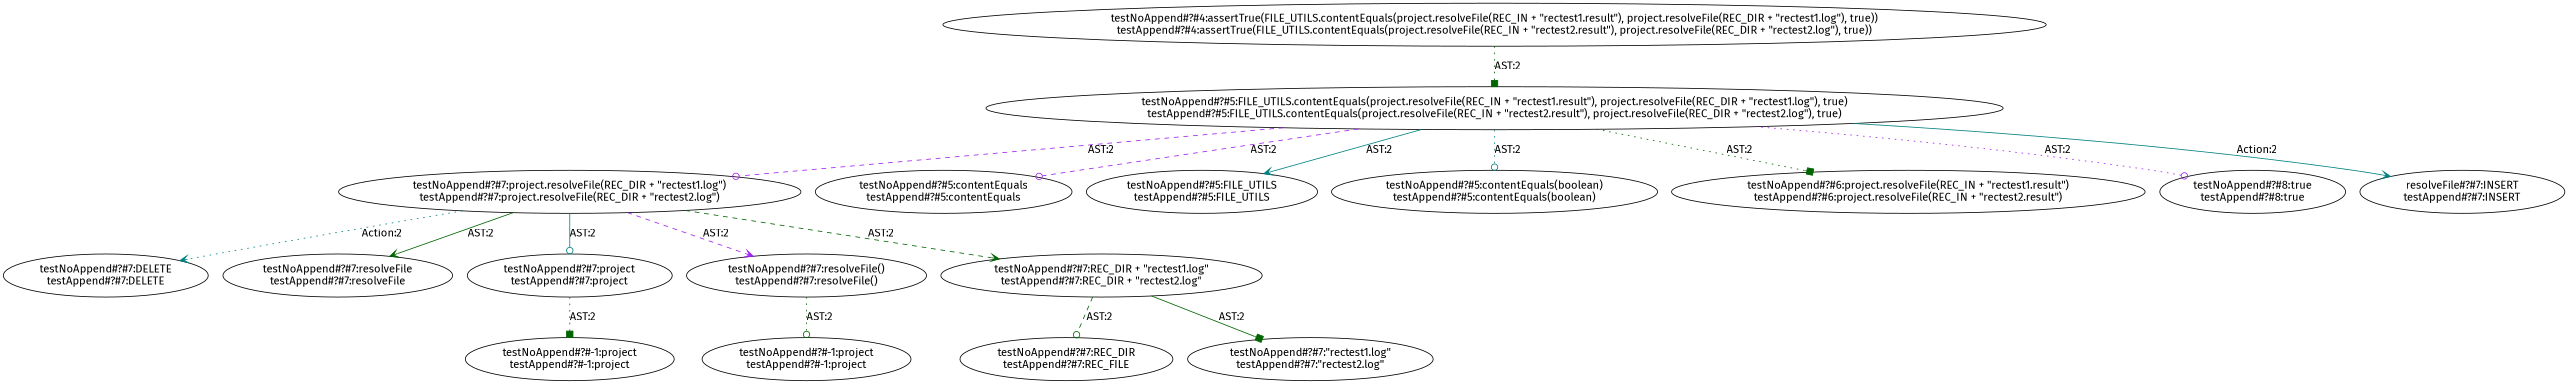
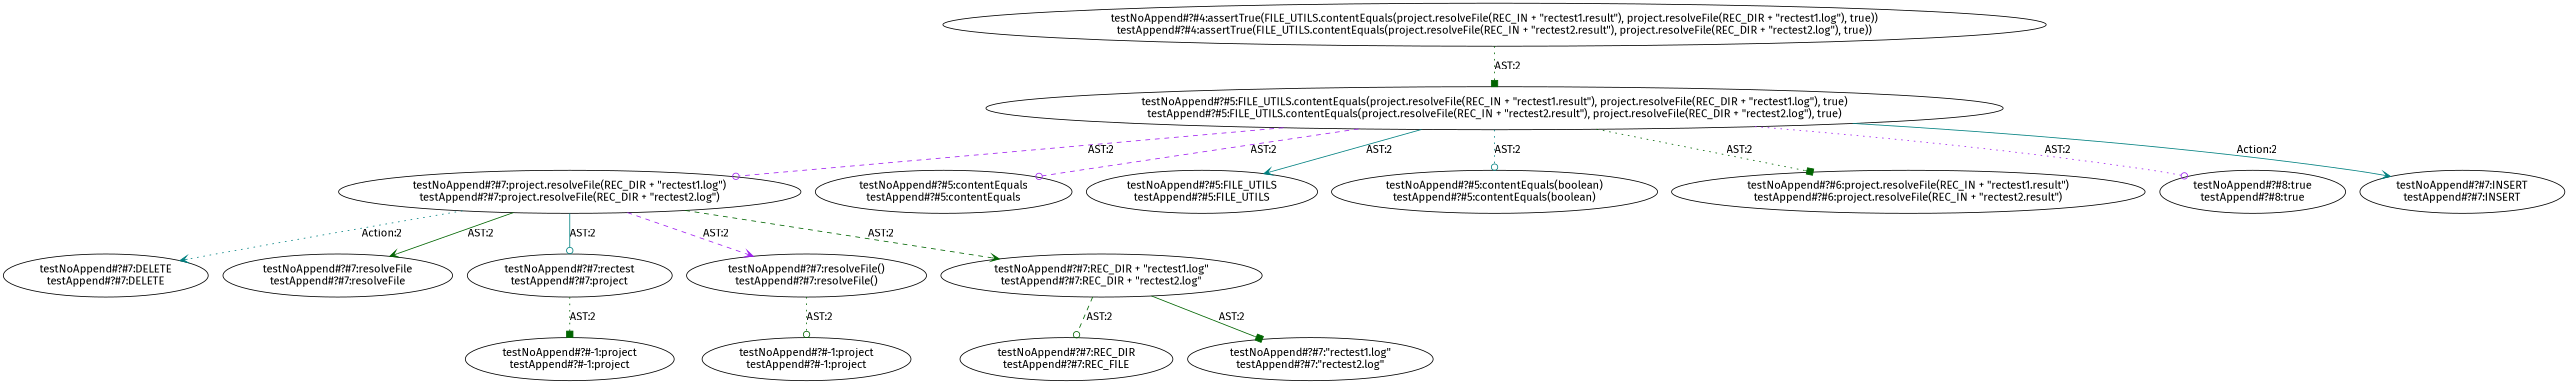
(2462, 192) -> (2462, 192)
(570, 276) -> (570, 276)
